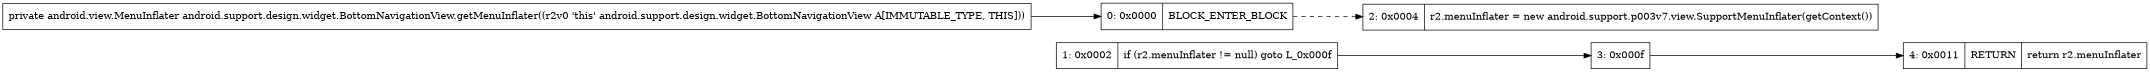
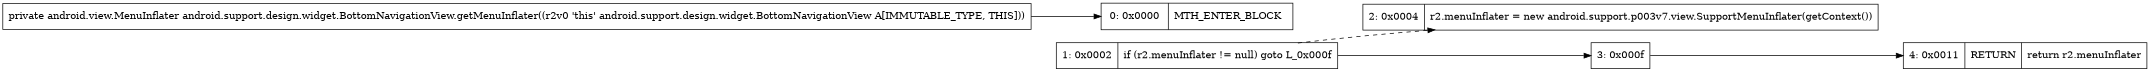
(1228, 16) -> (1228, 16)
(1324, 17) -> (1363, 36)
